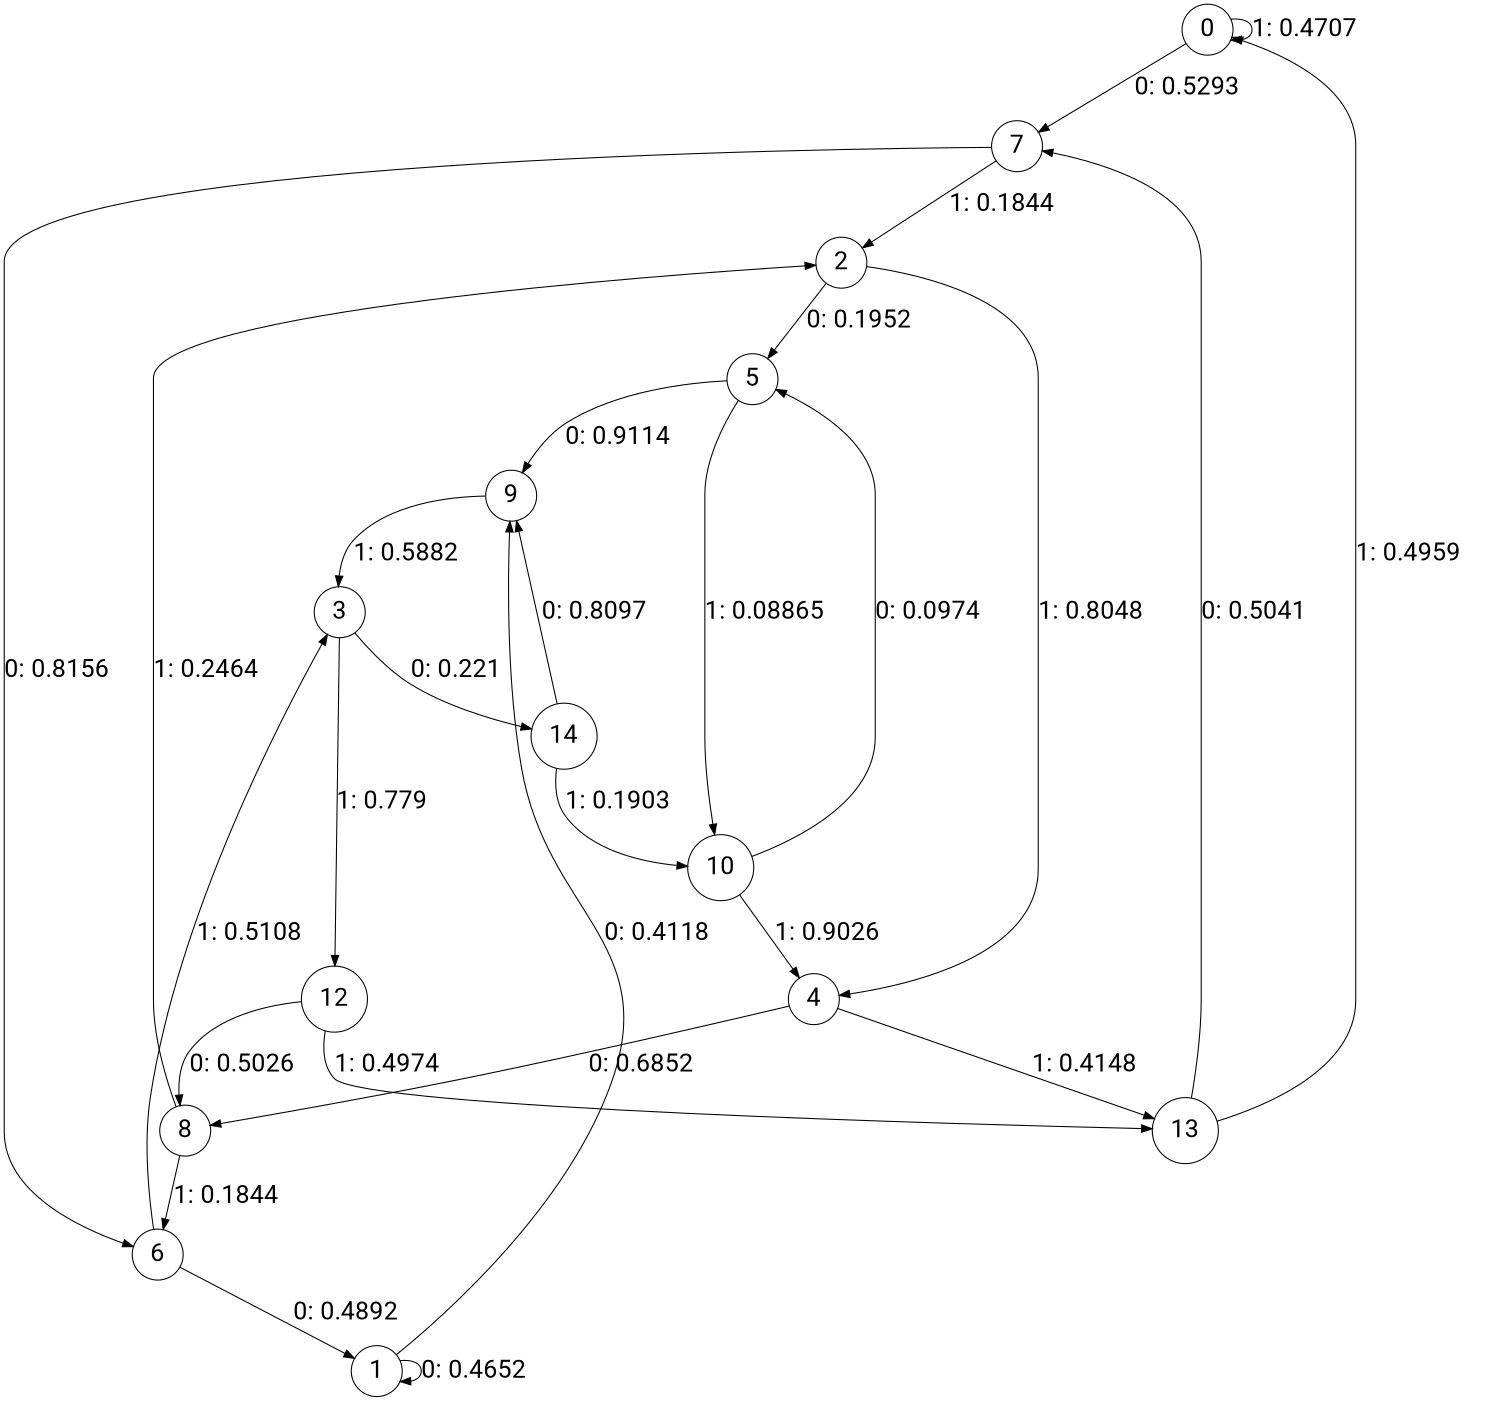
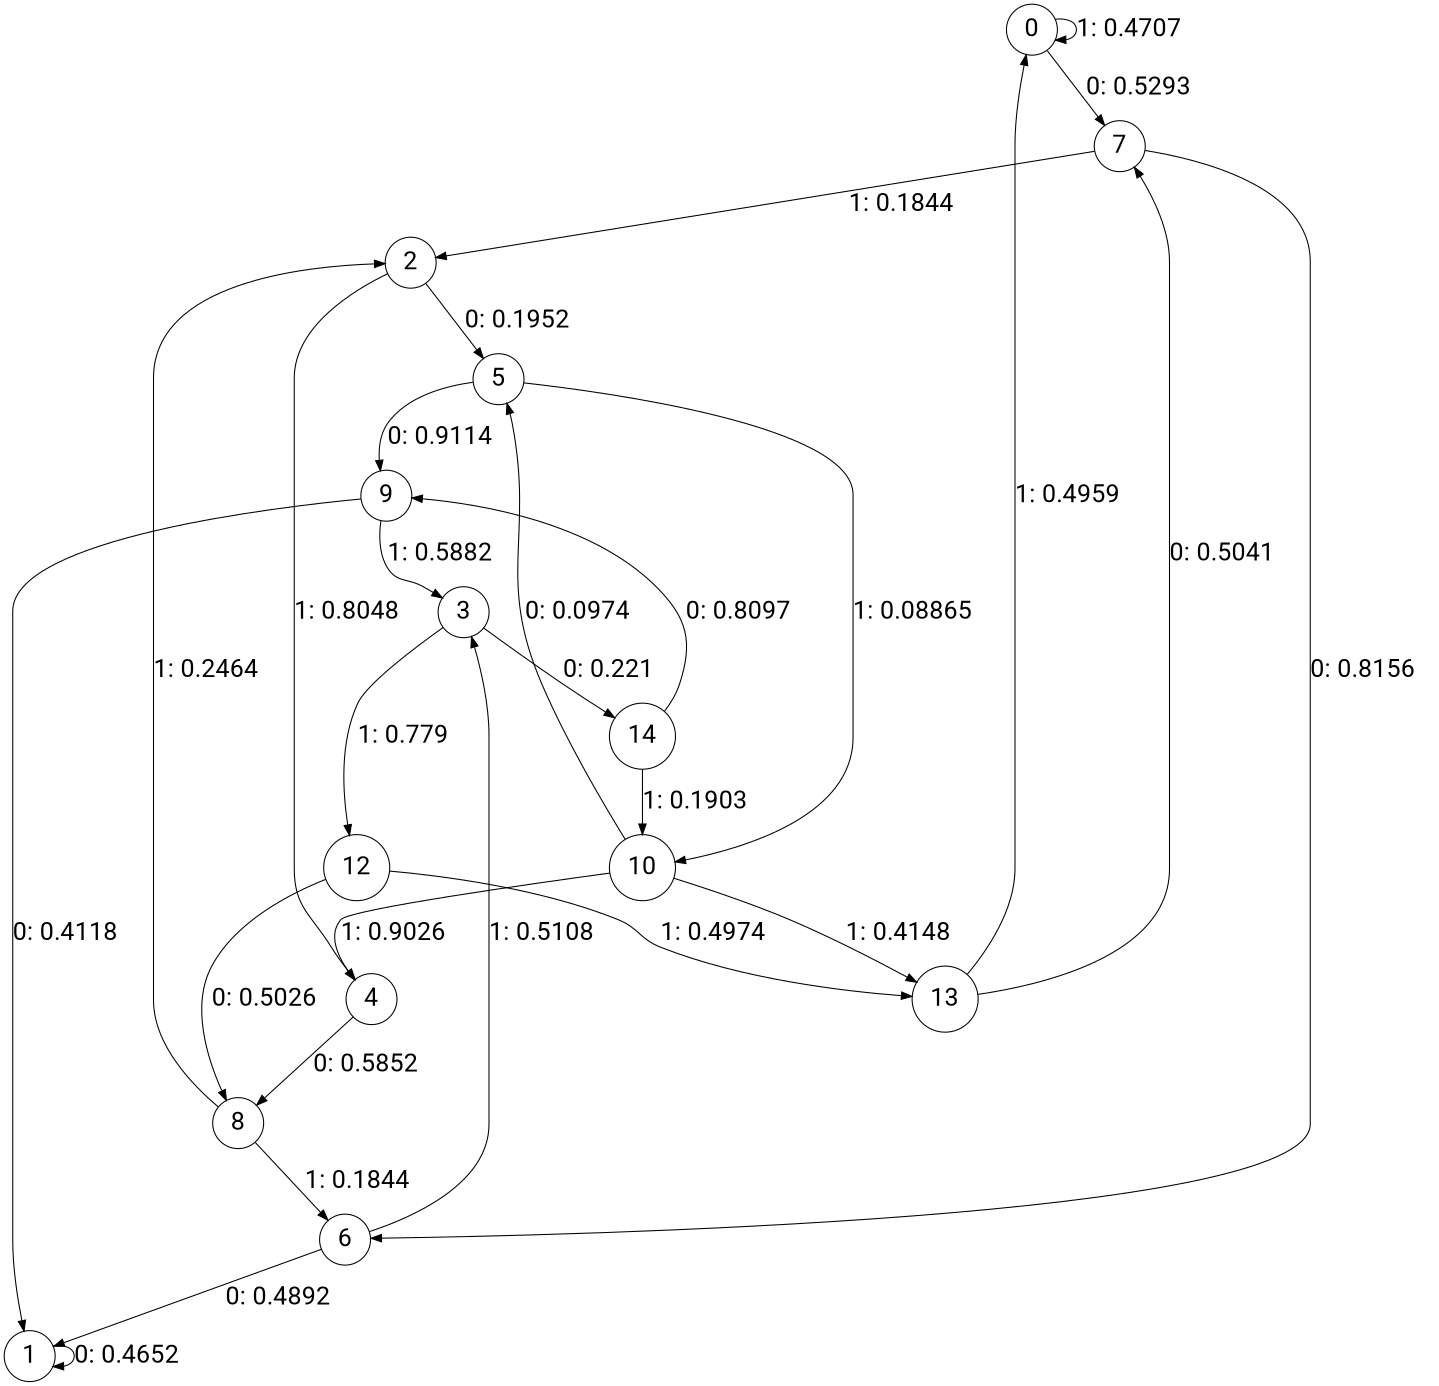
(615, 973) -> (13, 776)
(991, 1062) -> (793, 921)
(651, 1065) -> (376, 1065)
